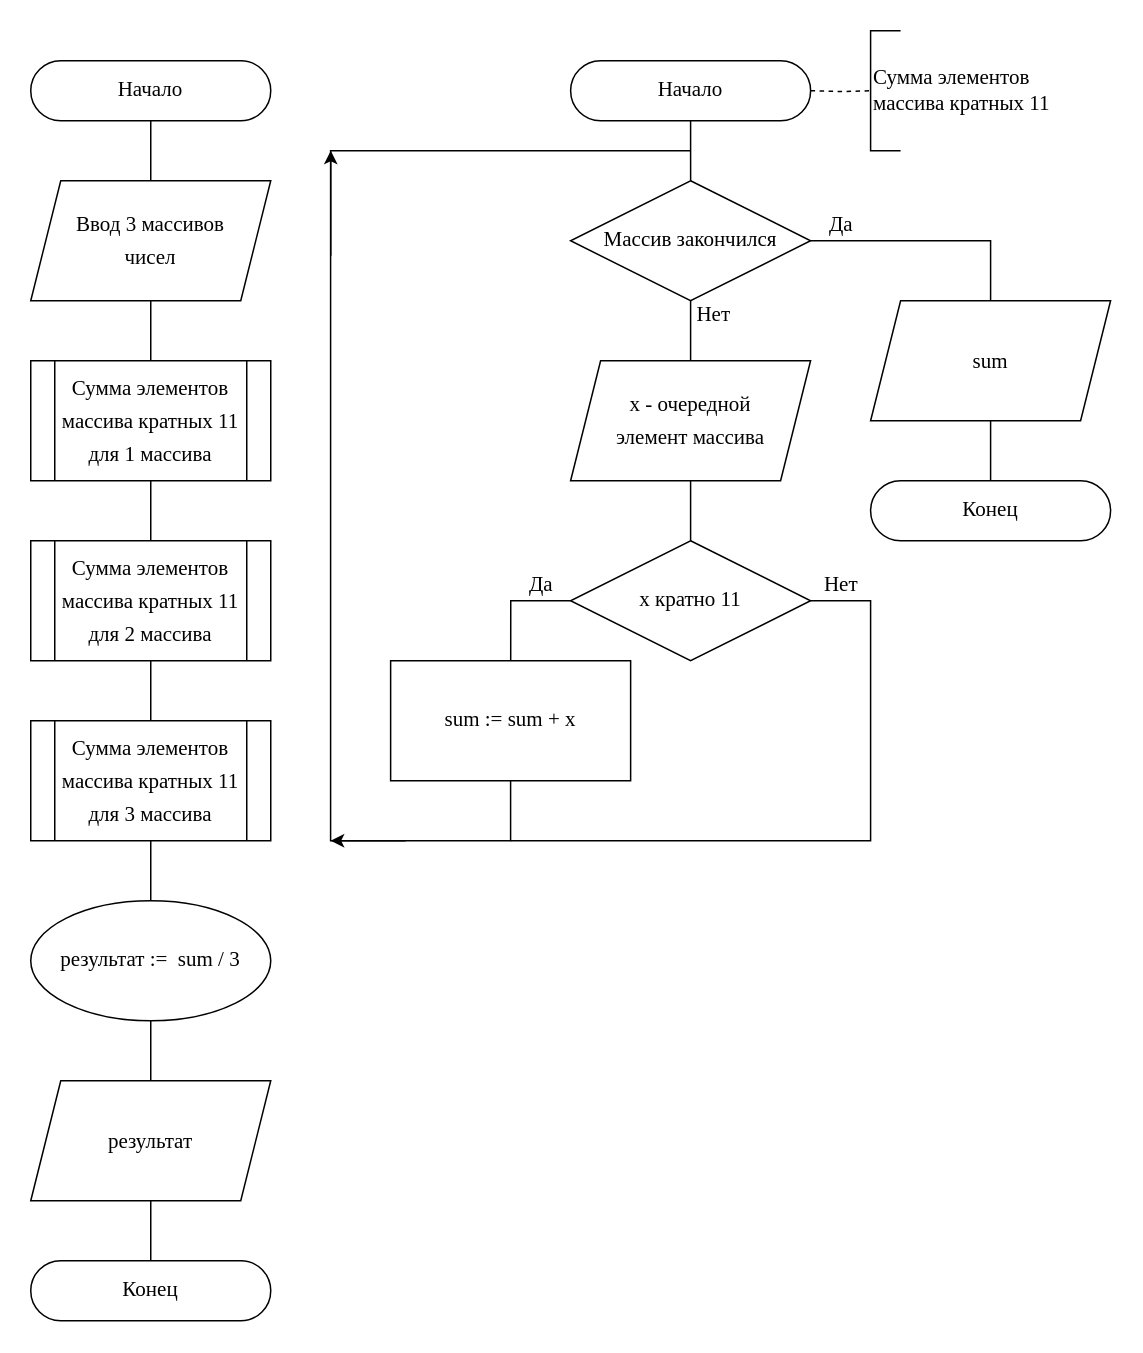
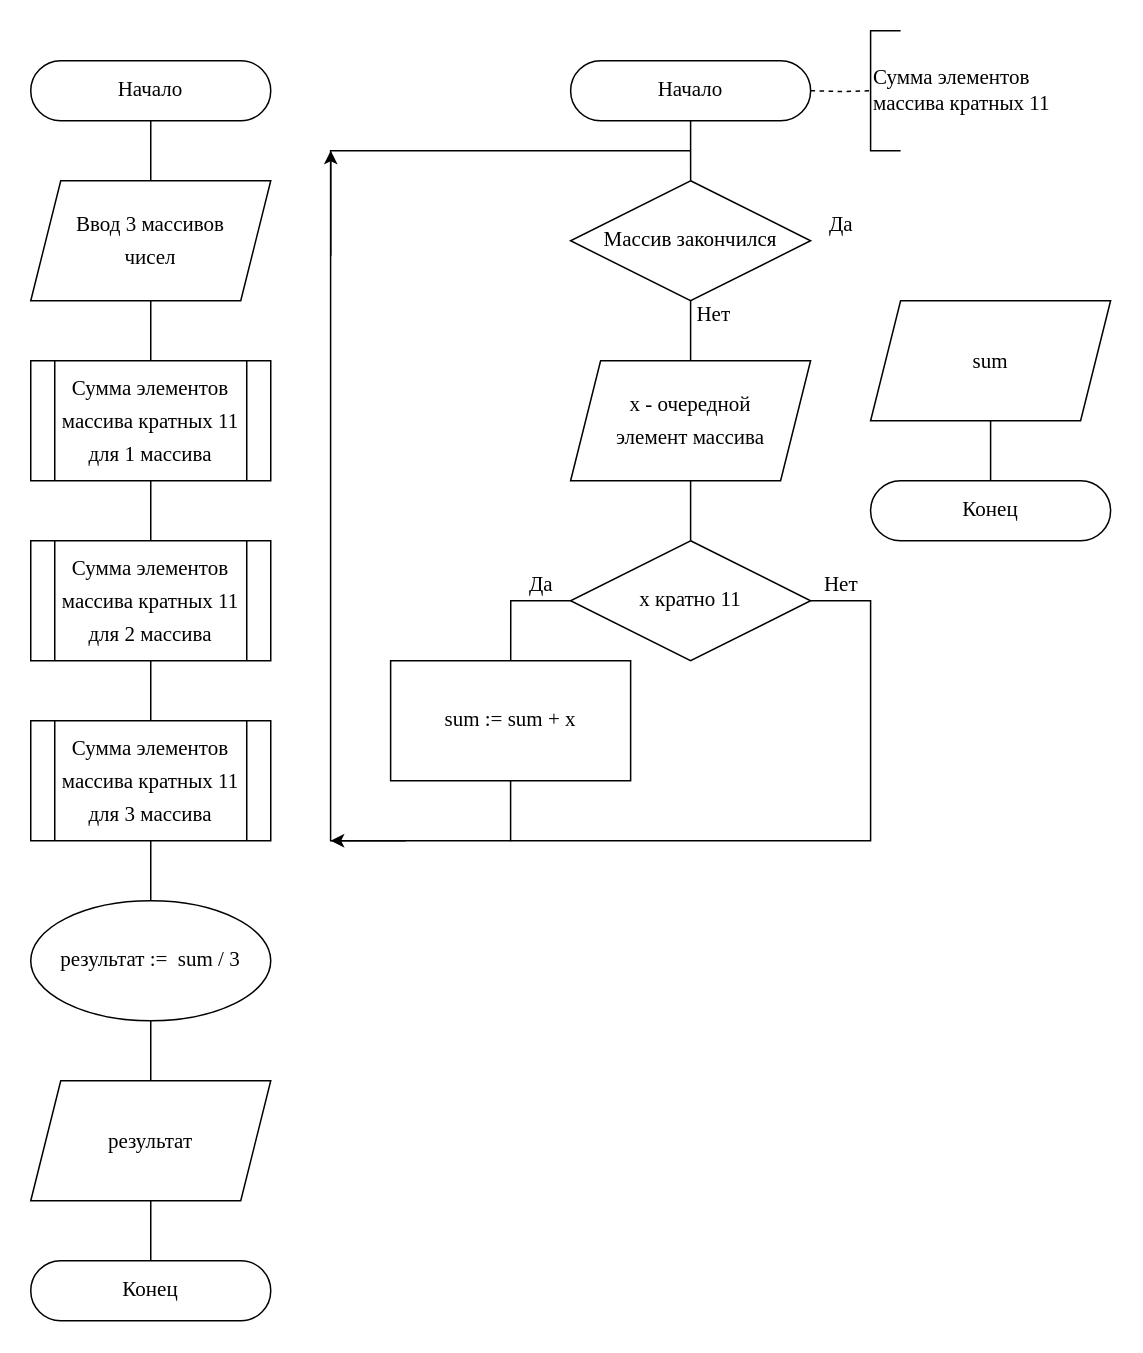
(931, 241) -> none
